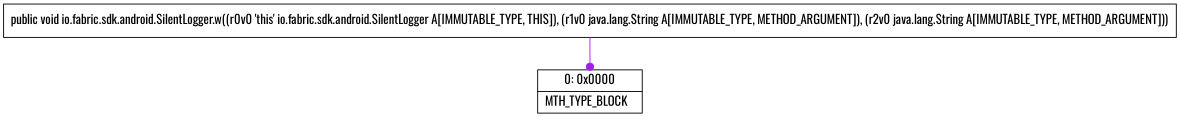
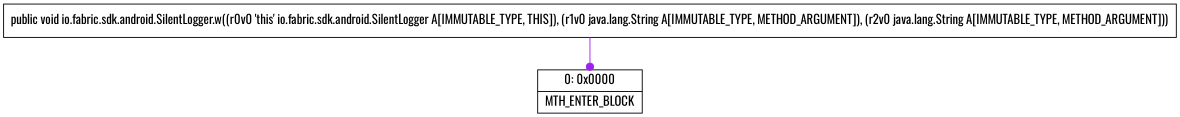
(586, 102) -> (590, 102)
